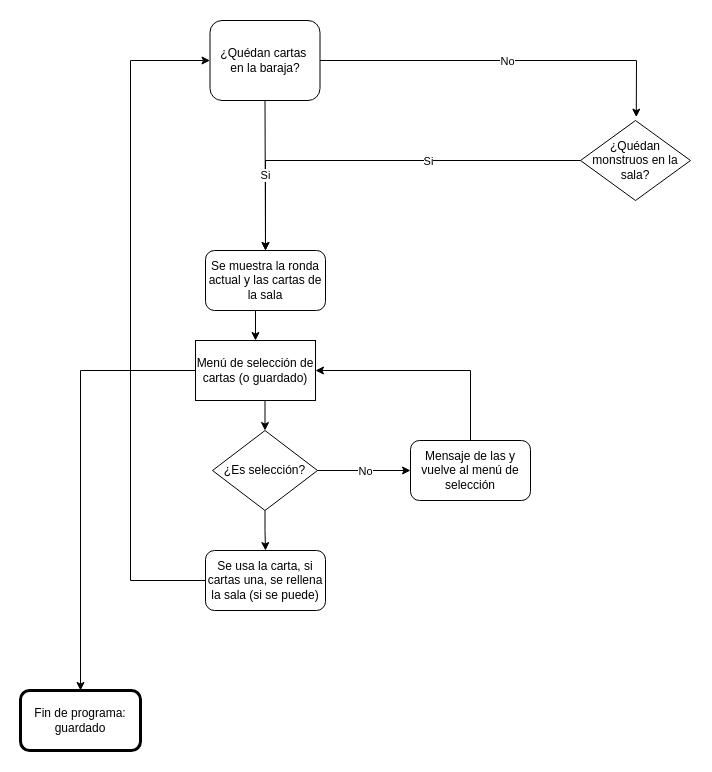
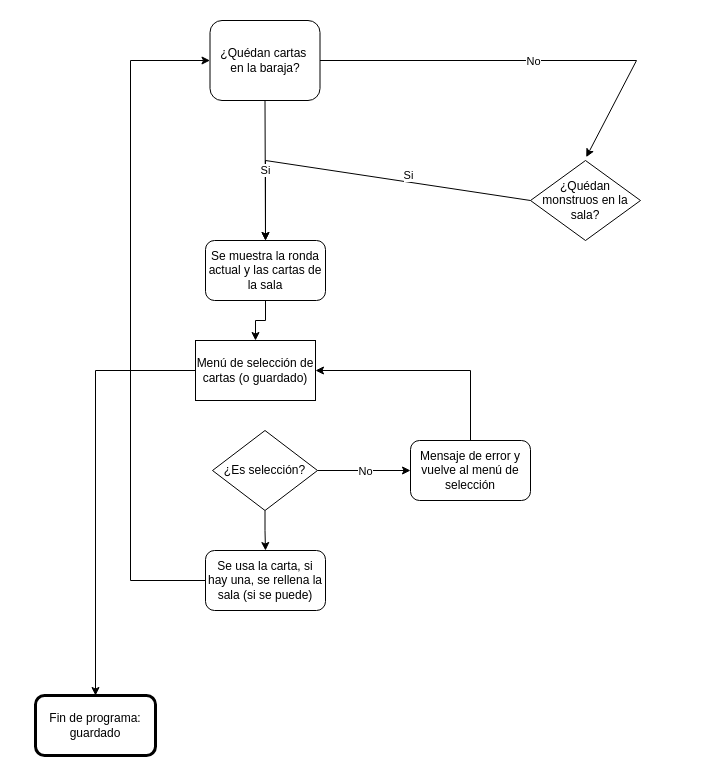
(636, 161) -> (586, 201)
(266, 281) -> (266, 271)
(265, 411) -> none
(471, 471) -> (471, 471)
(266, 581) -> (266, 581)
(81, 721) -> (96, 726)
